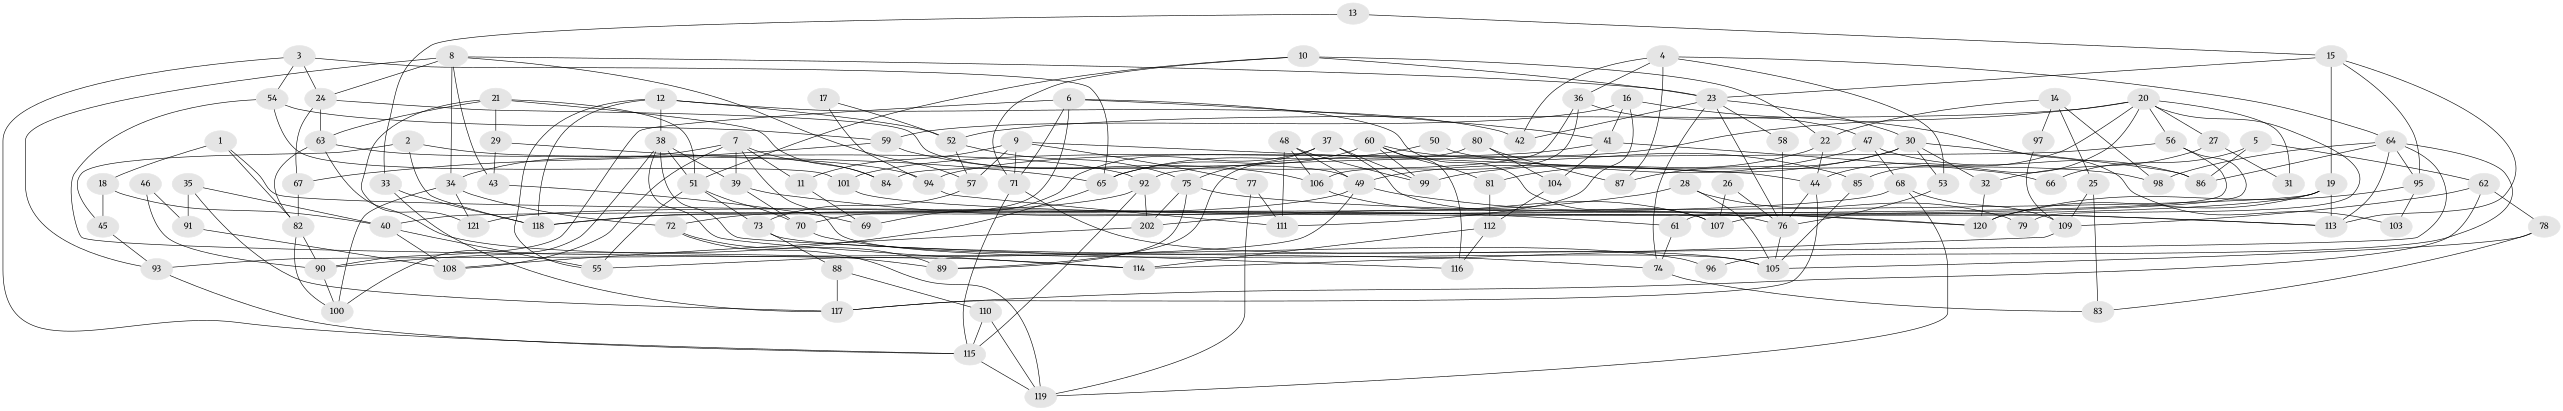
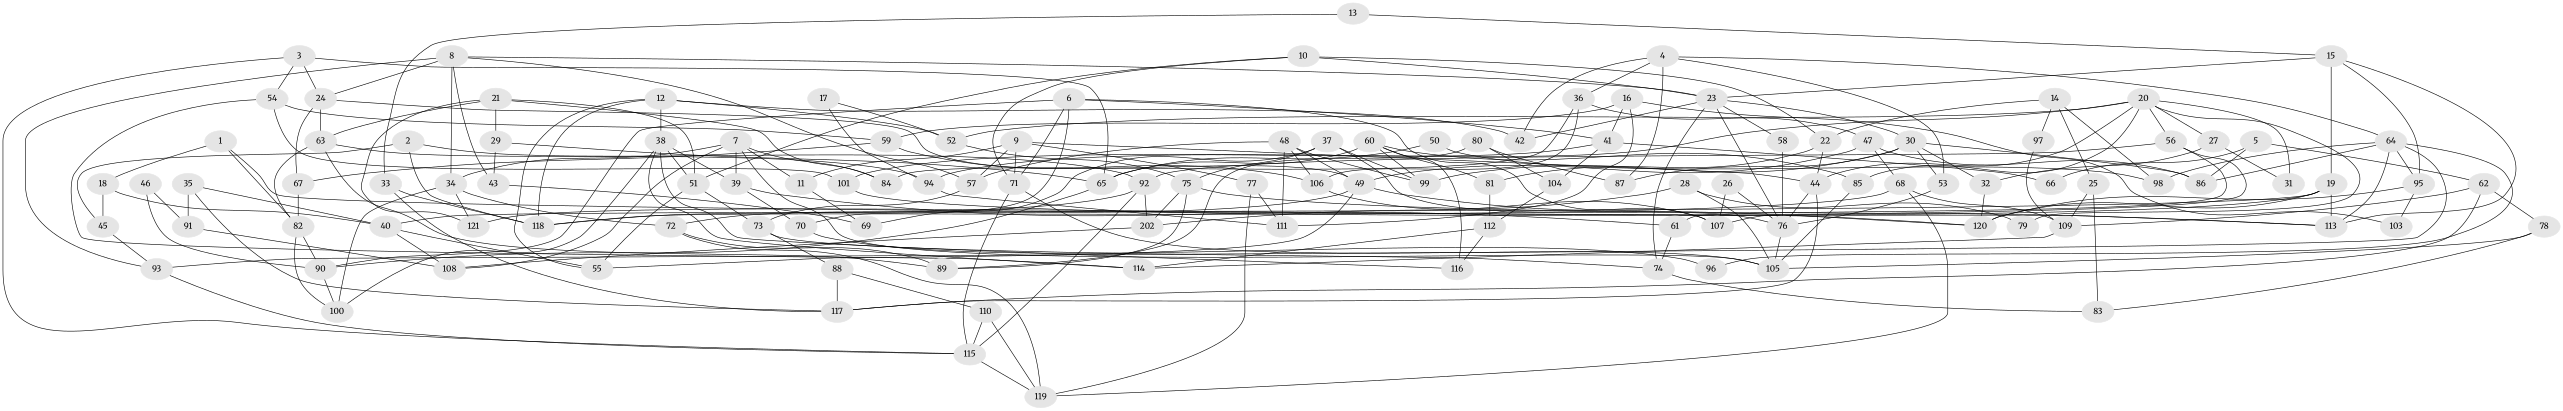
(961, 163) -> (1118, 150)
(728, 200) -> none
